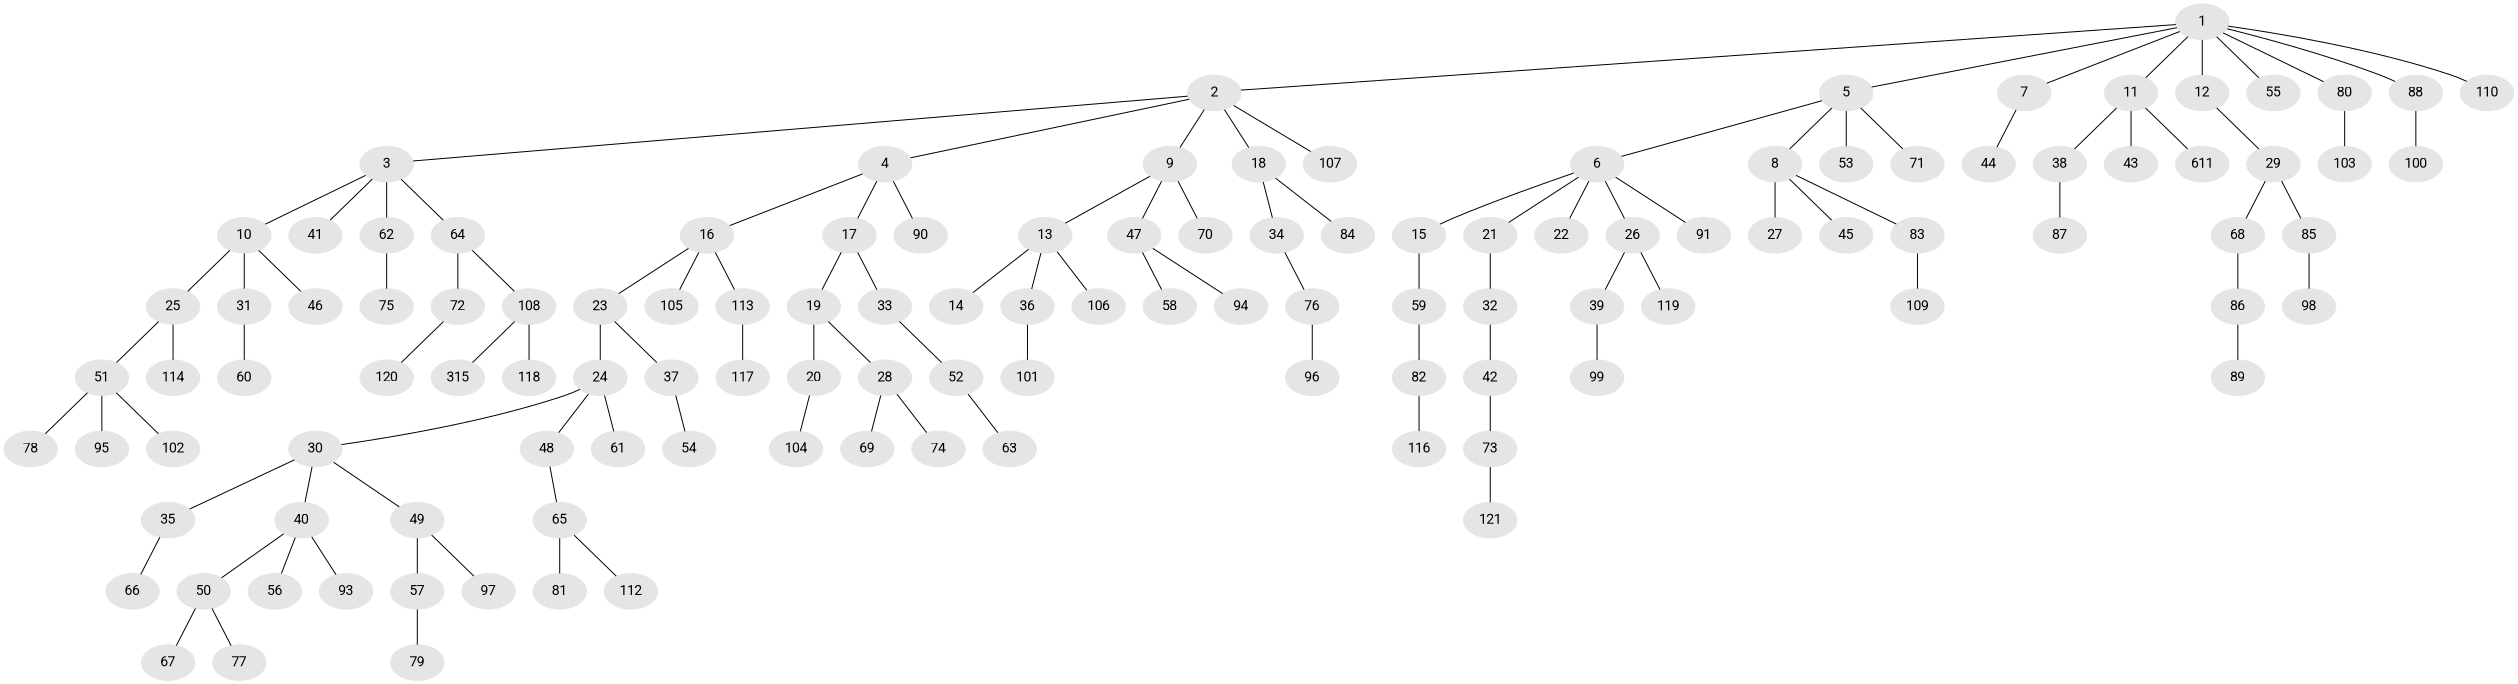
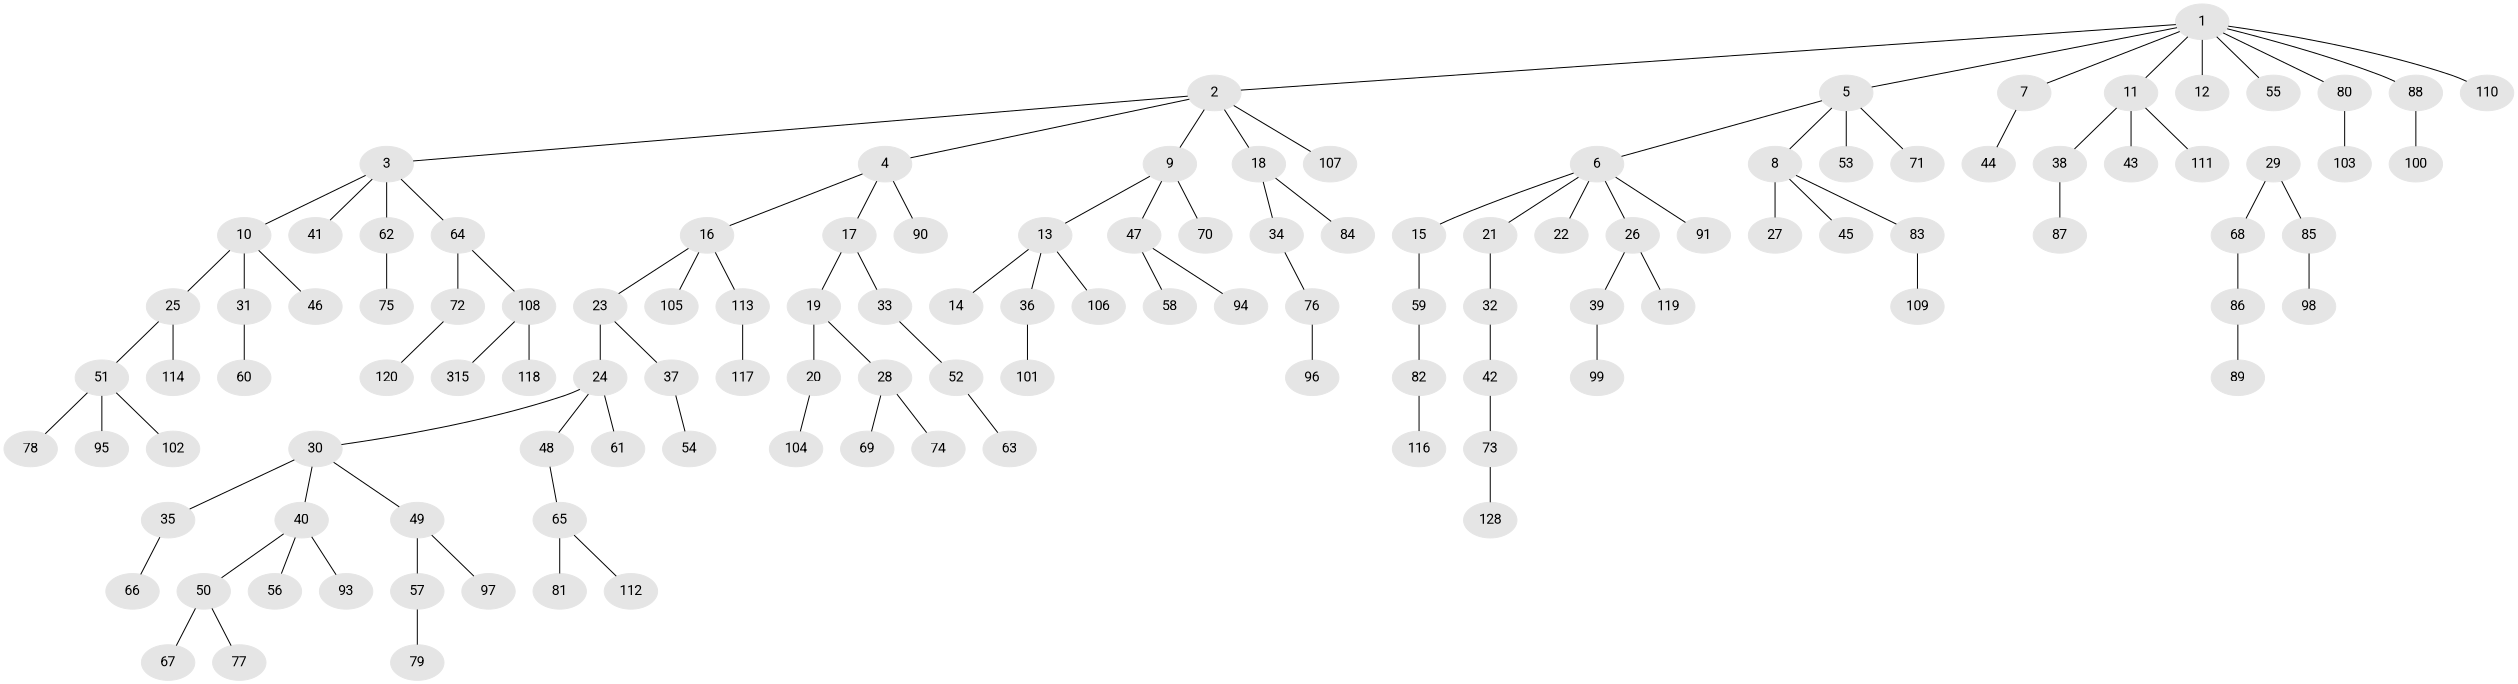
(2238, 128) -> none
(2202, 164) -> (2202, 164)
(1490, 520) -> (1490, 520)
